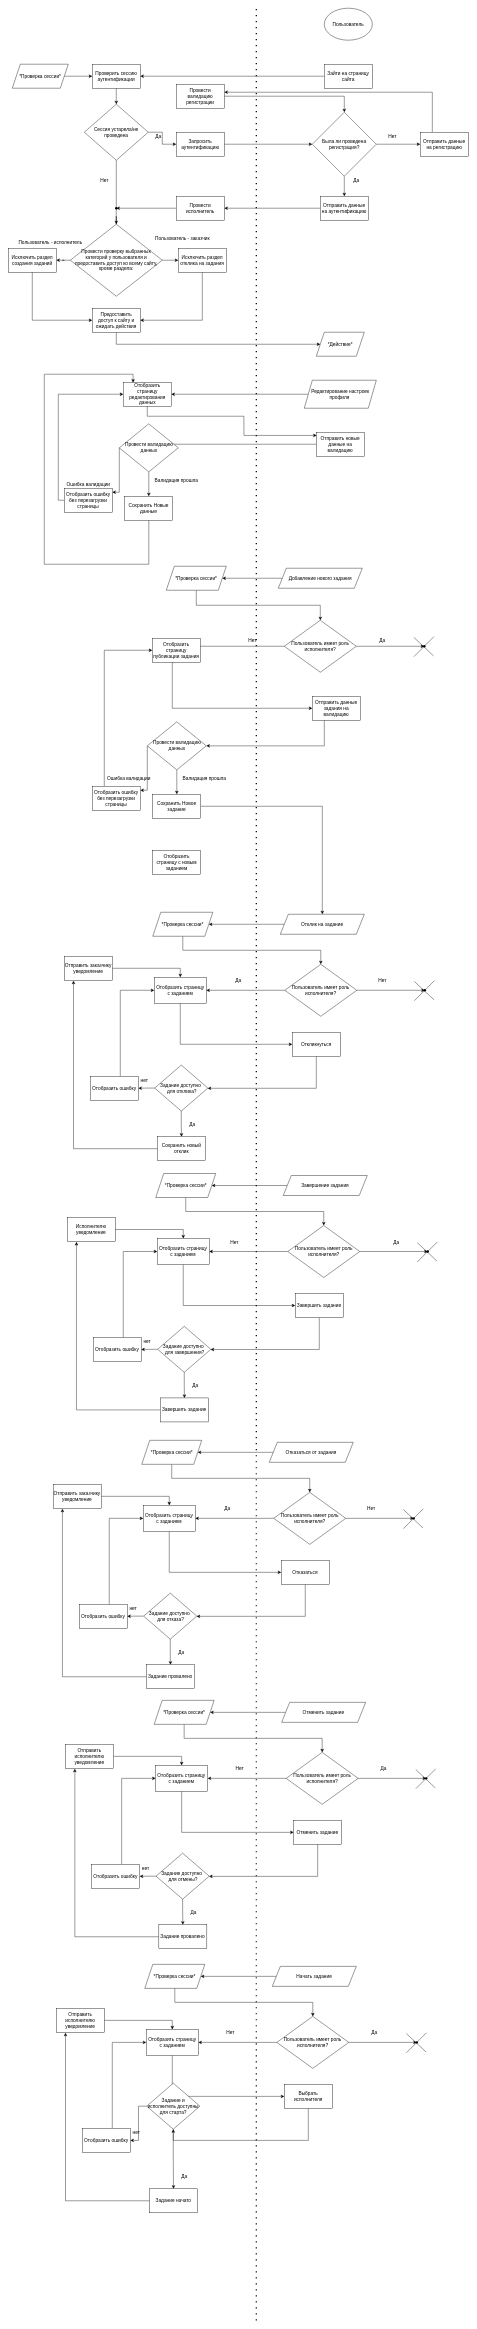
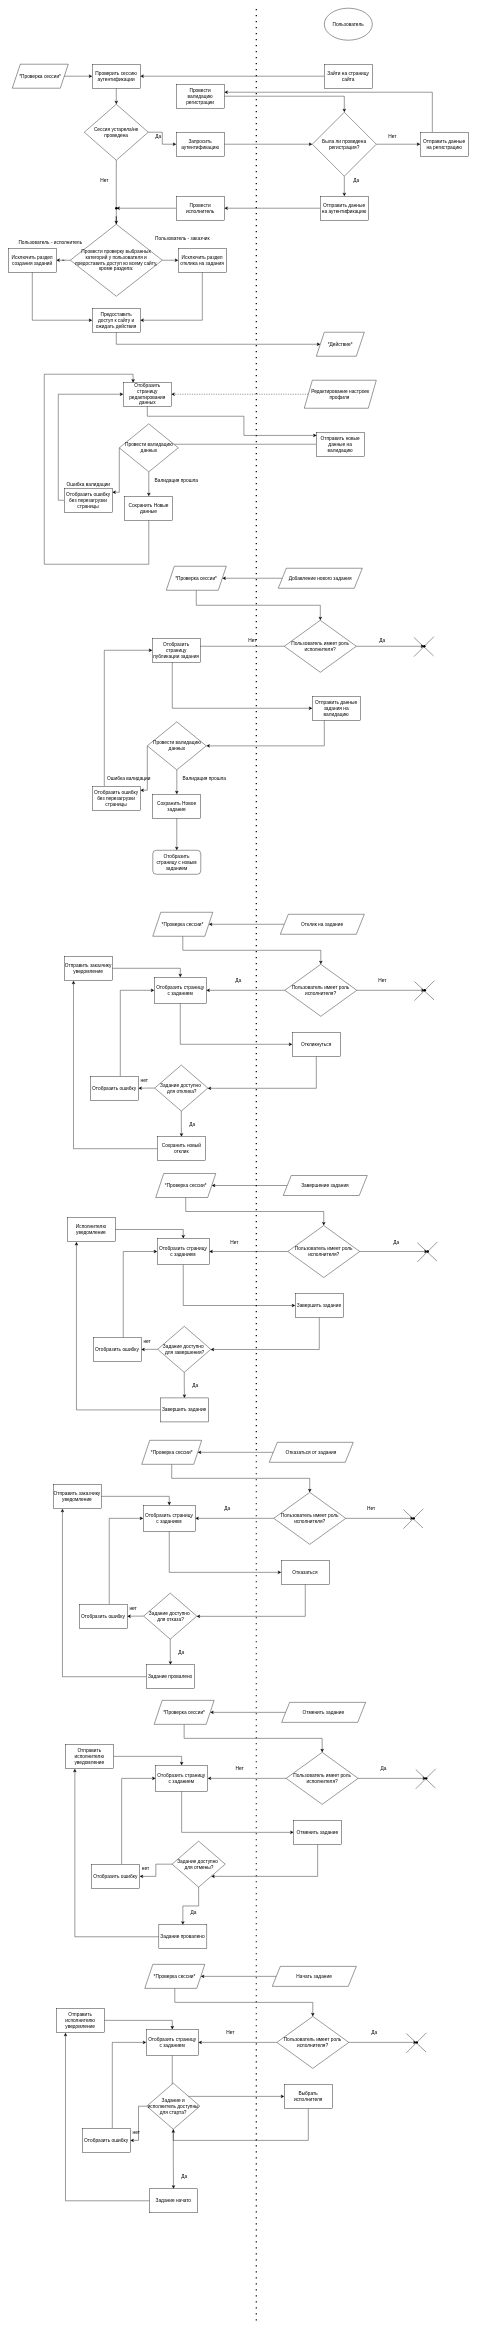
(241, 394) -> (241, 394)
(177, 862) -> (177, 862)
(322, 910) -> (177, 846)
(183, 1876) -> (199, 1864)
